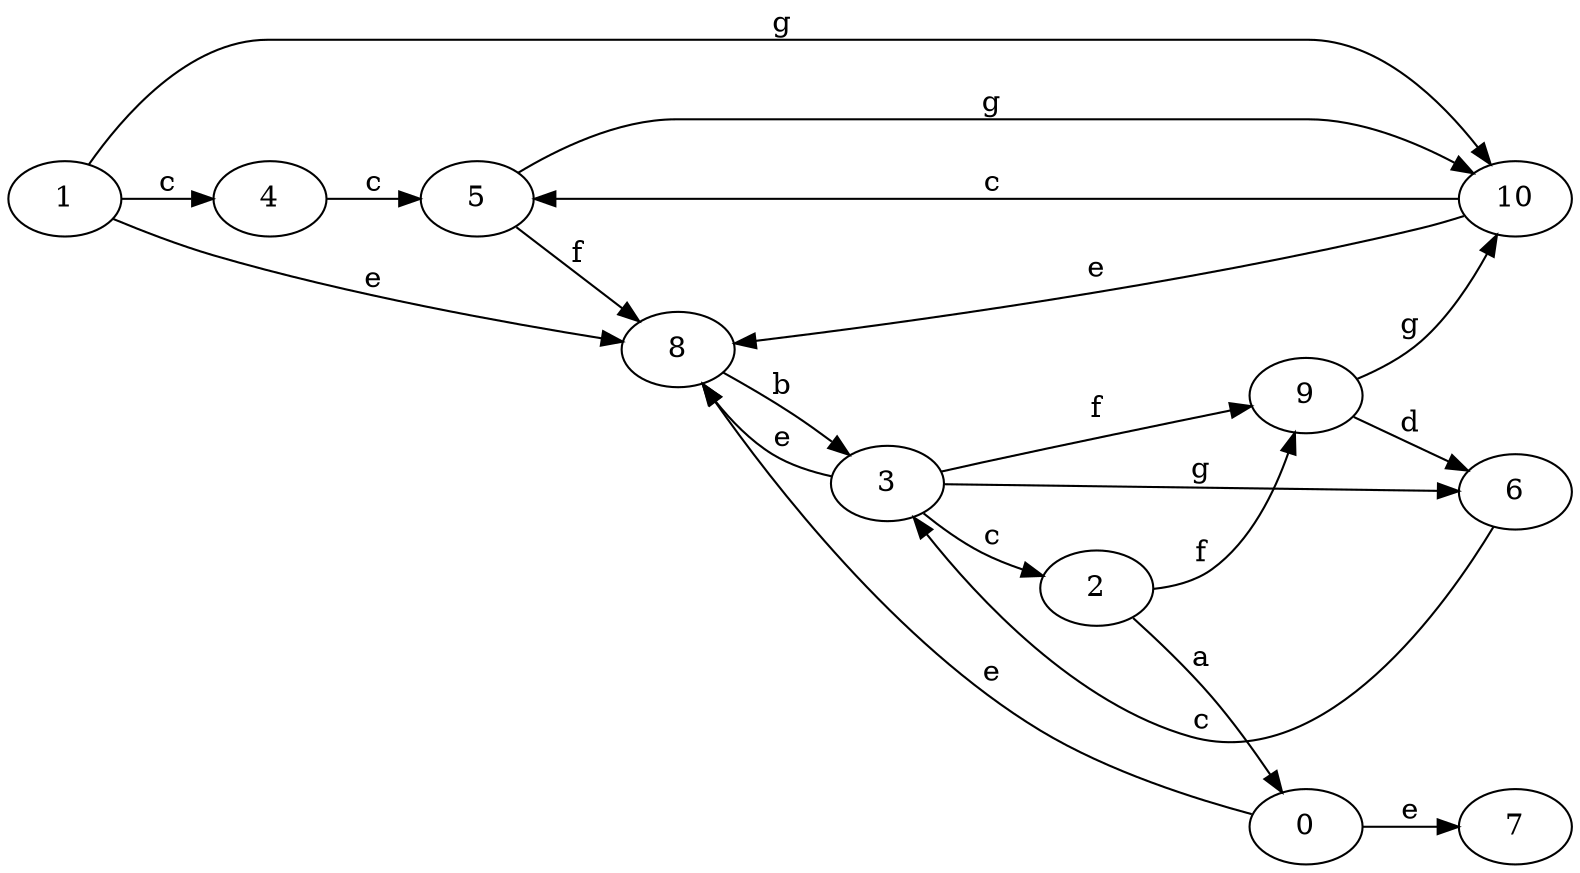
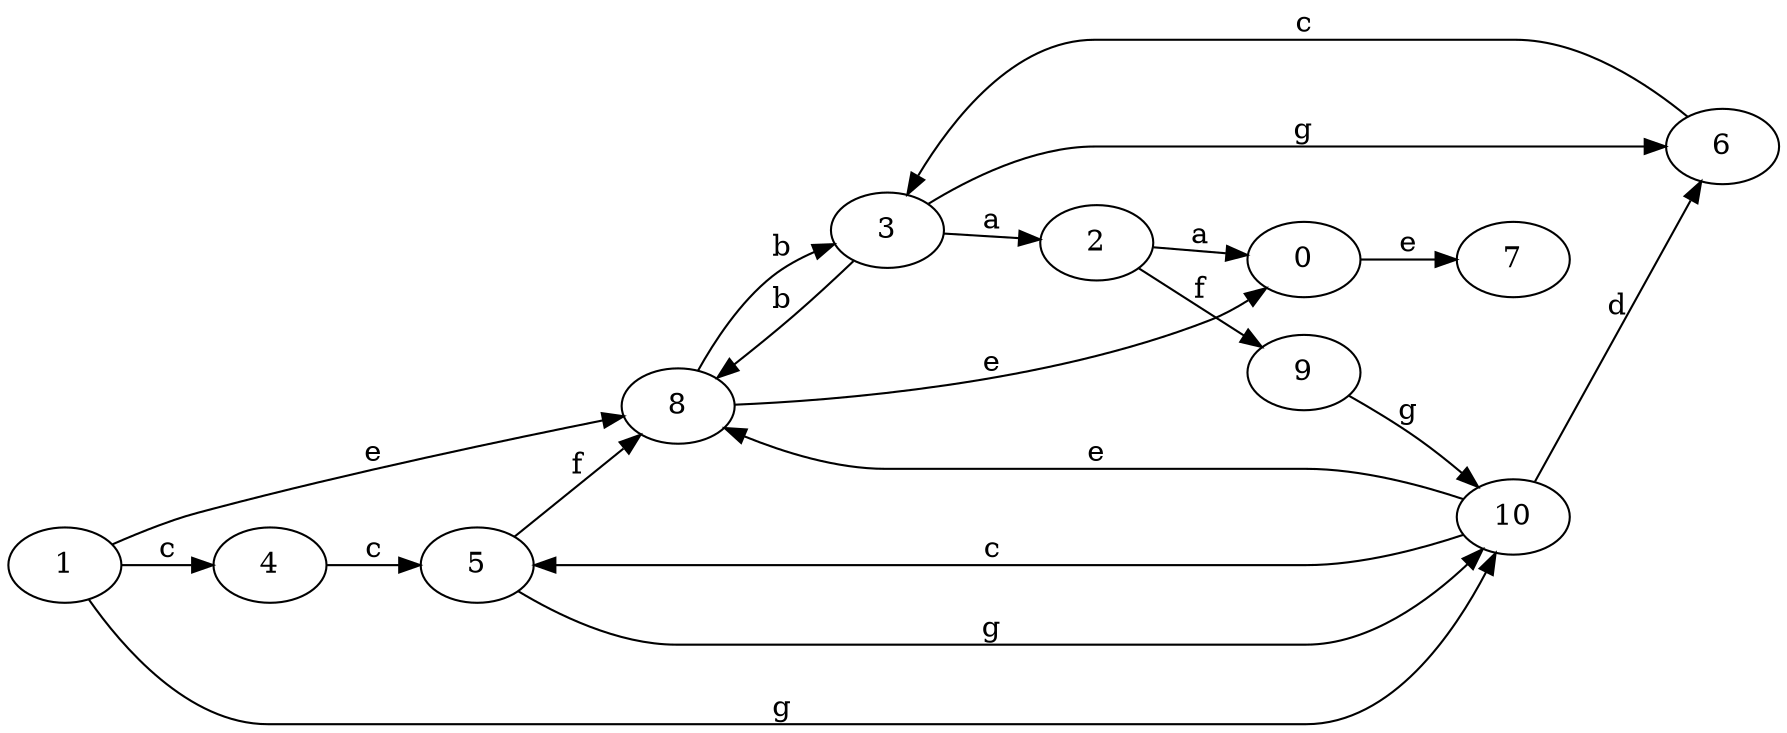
(783, 438) -> (783, 300)
(1401, 439) -> (1613, 341)
(1086, 440) -> none
(992, 537) -> (992, 221)
(944, 660) -> (997, 377)
